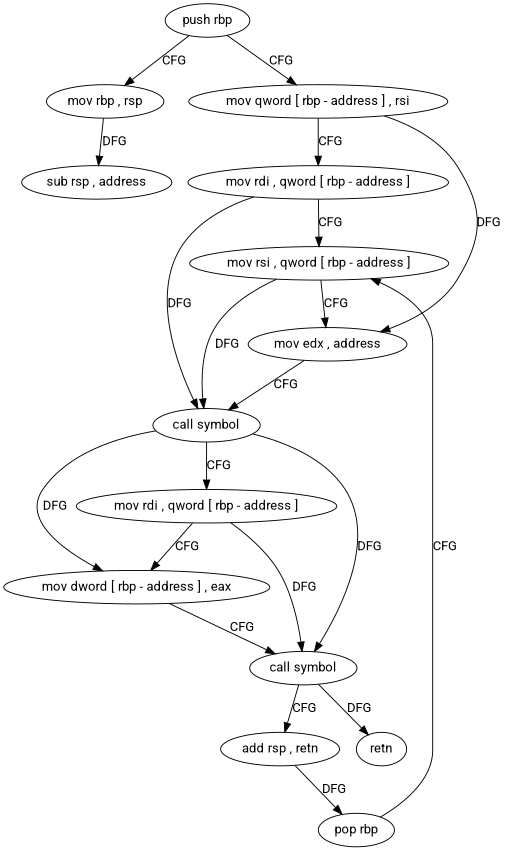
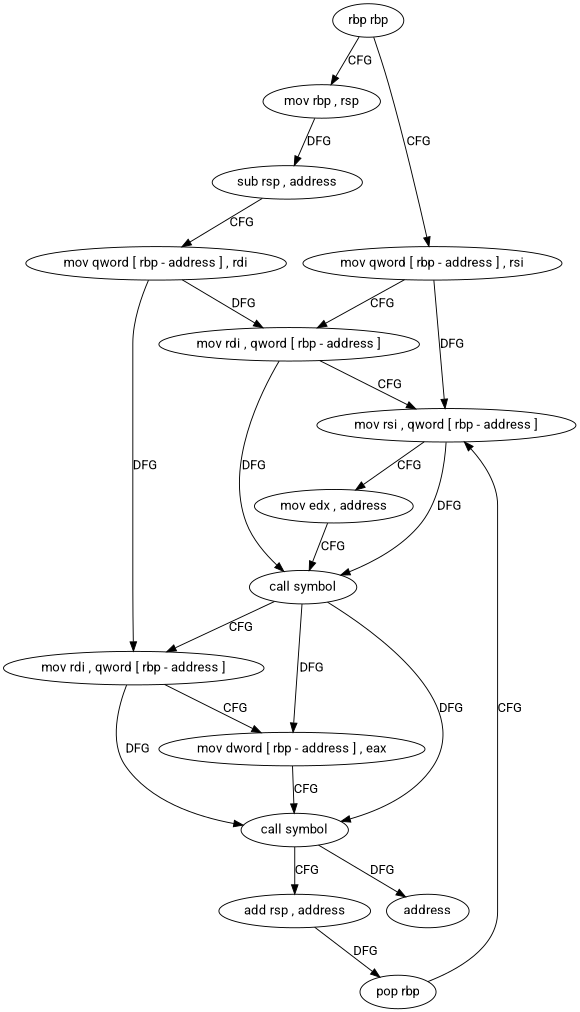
(208, 20) -> (368, 20)
(477, 220) -> (439, 340)
none -> (156, 263)
(280, 749) -> (295, 911)
(382, 749) -> (428, 911)
